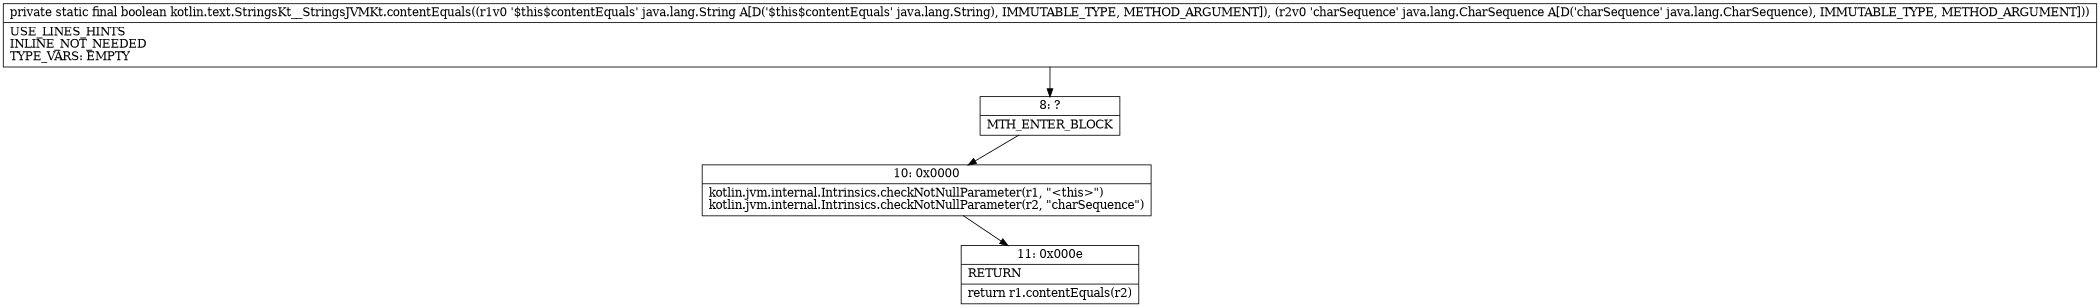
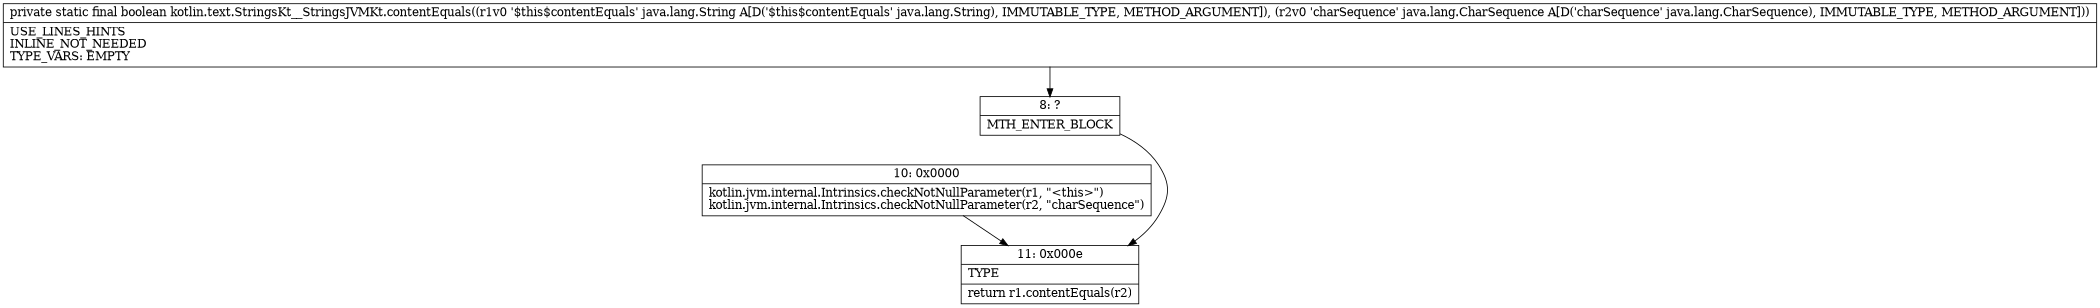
(997, 148) -> (1167, 183)
(994, 274) -> (984, 274)
